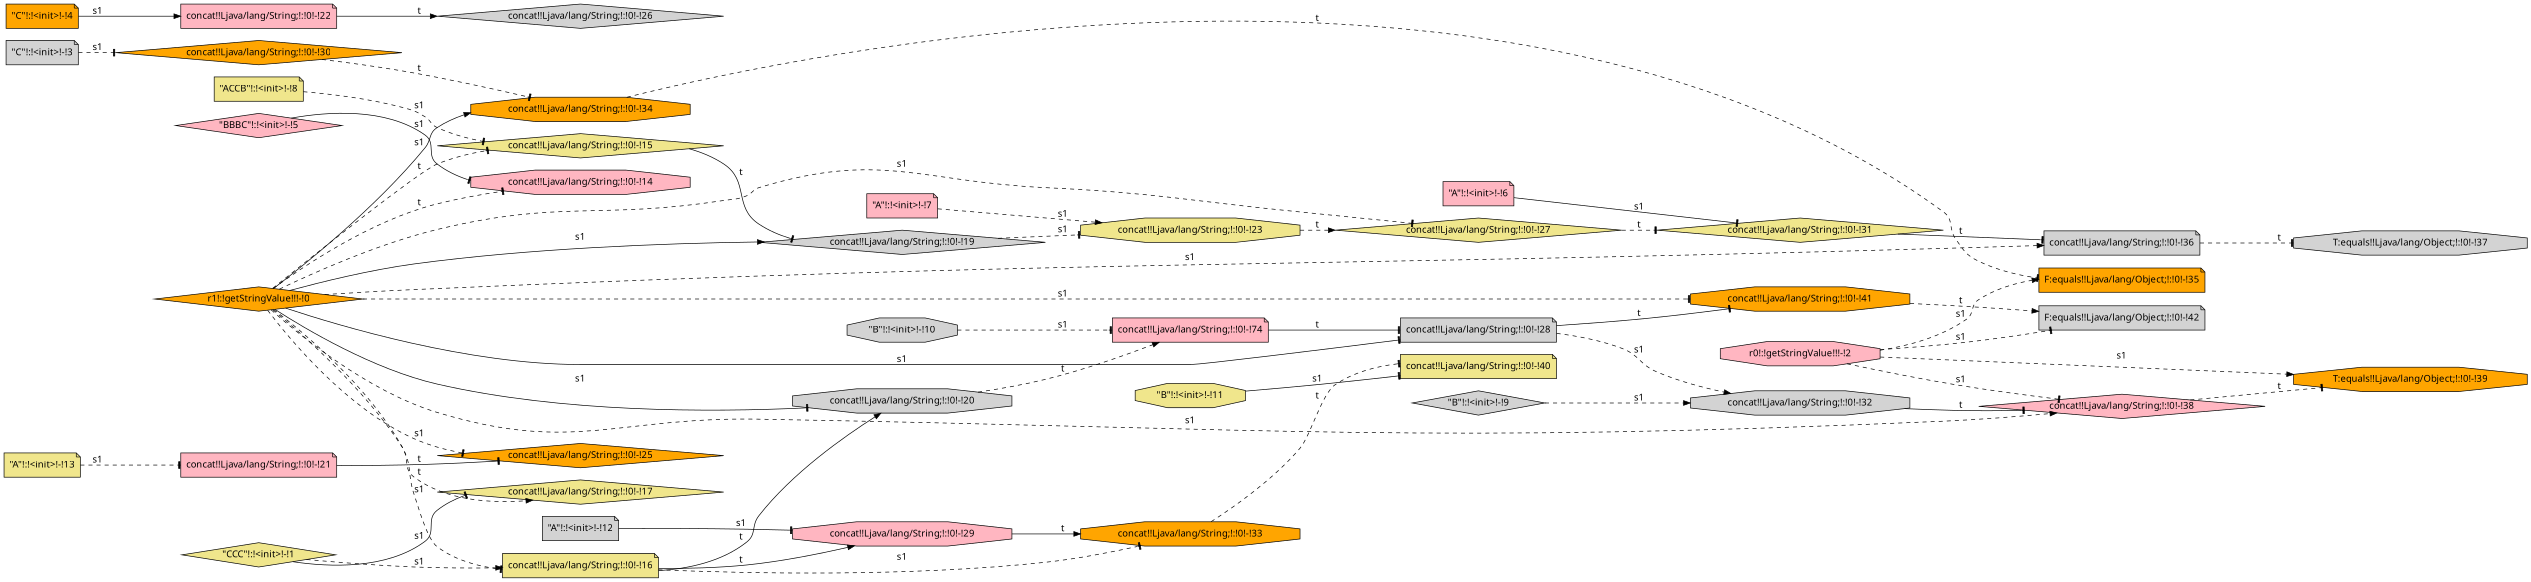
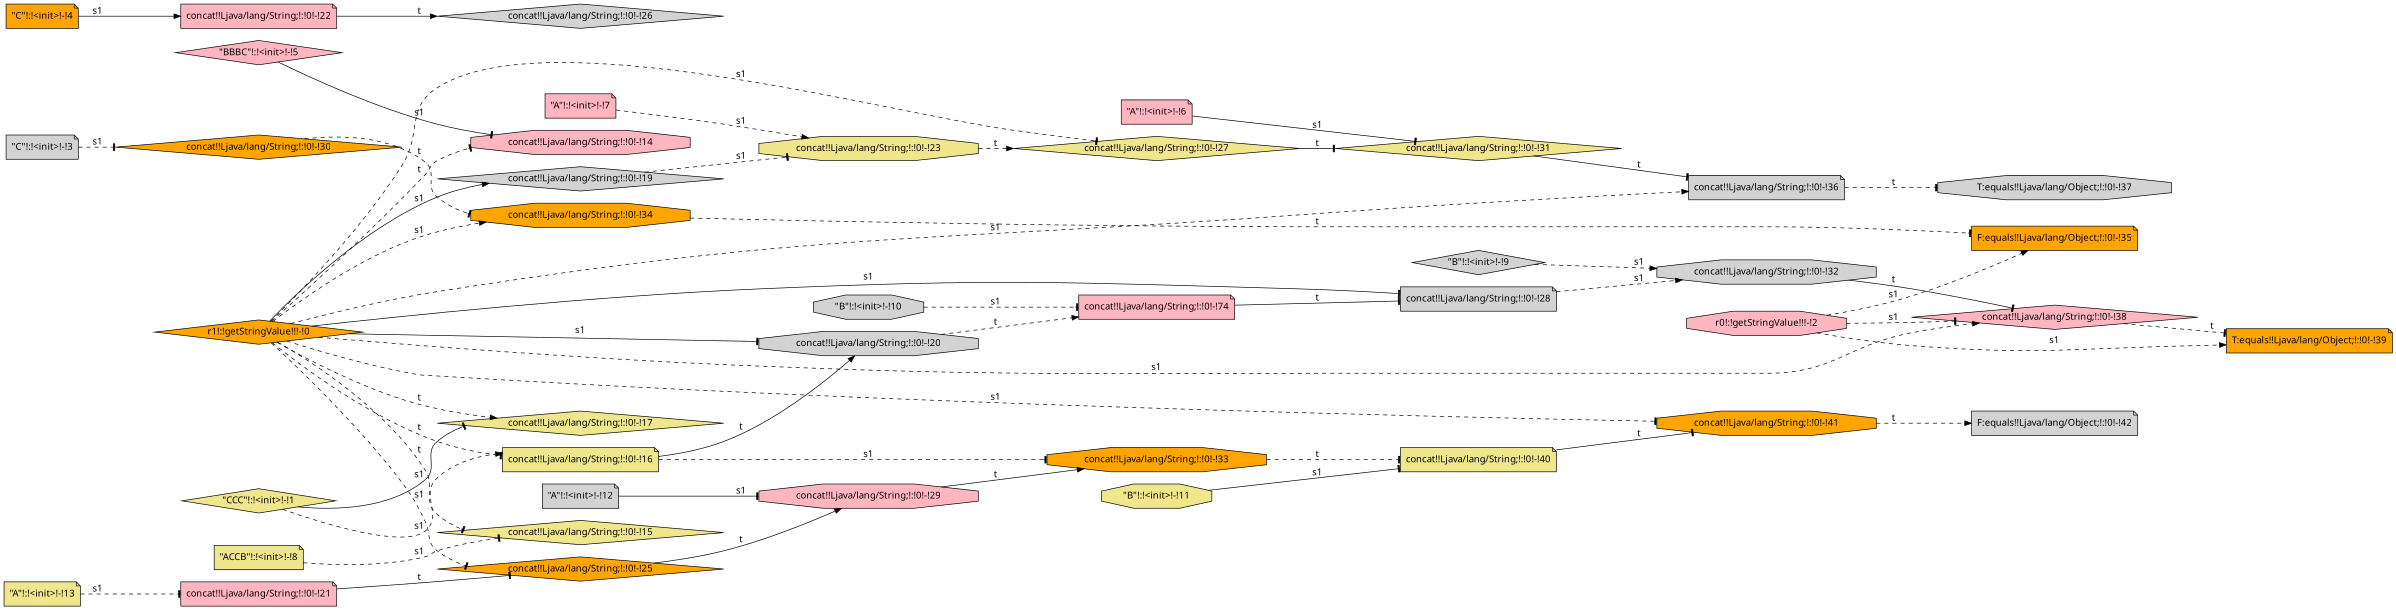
(741, 192) -> none
(373, 204) -> (370, 259)
(1638, 230) -> (1316, 148)
(1642, 319) -> (1623, 441)
(1965, 342) -> none
(2410, 379) -> (2309, 341)
(420, 490) -> (420, 428)
(754, 564) -> (747, 544)
